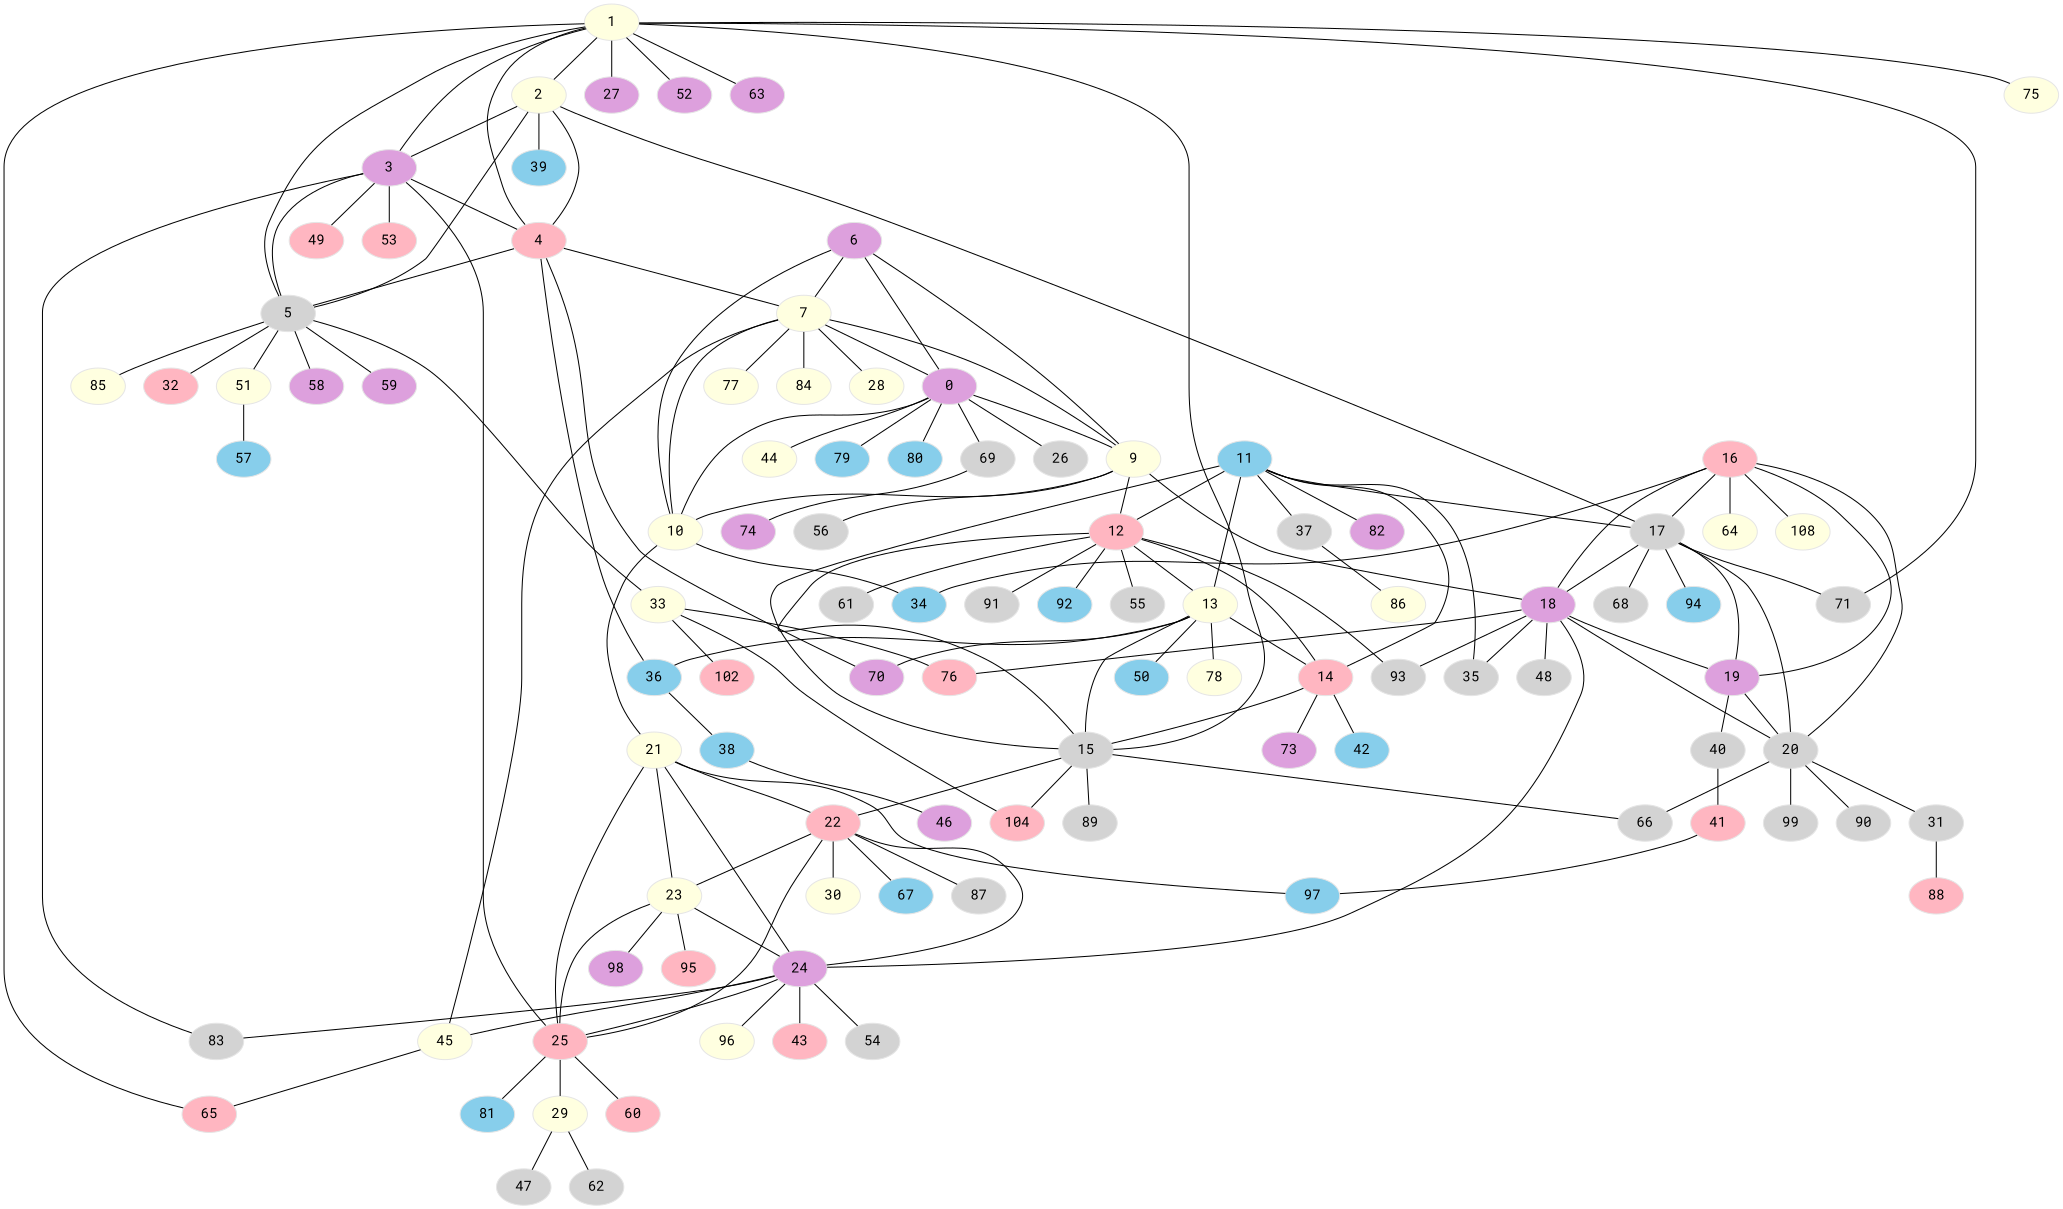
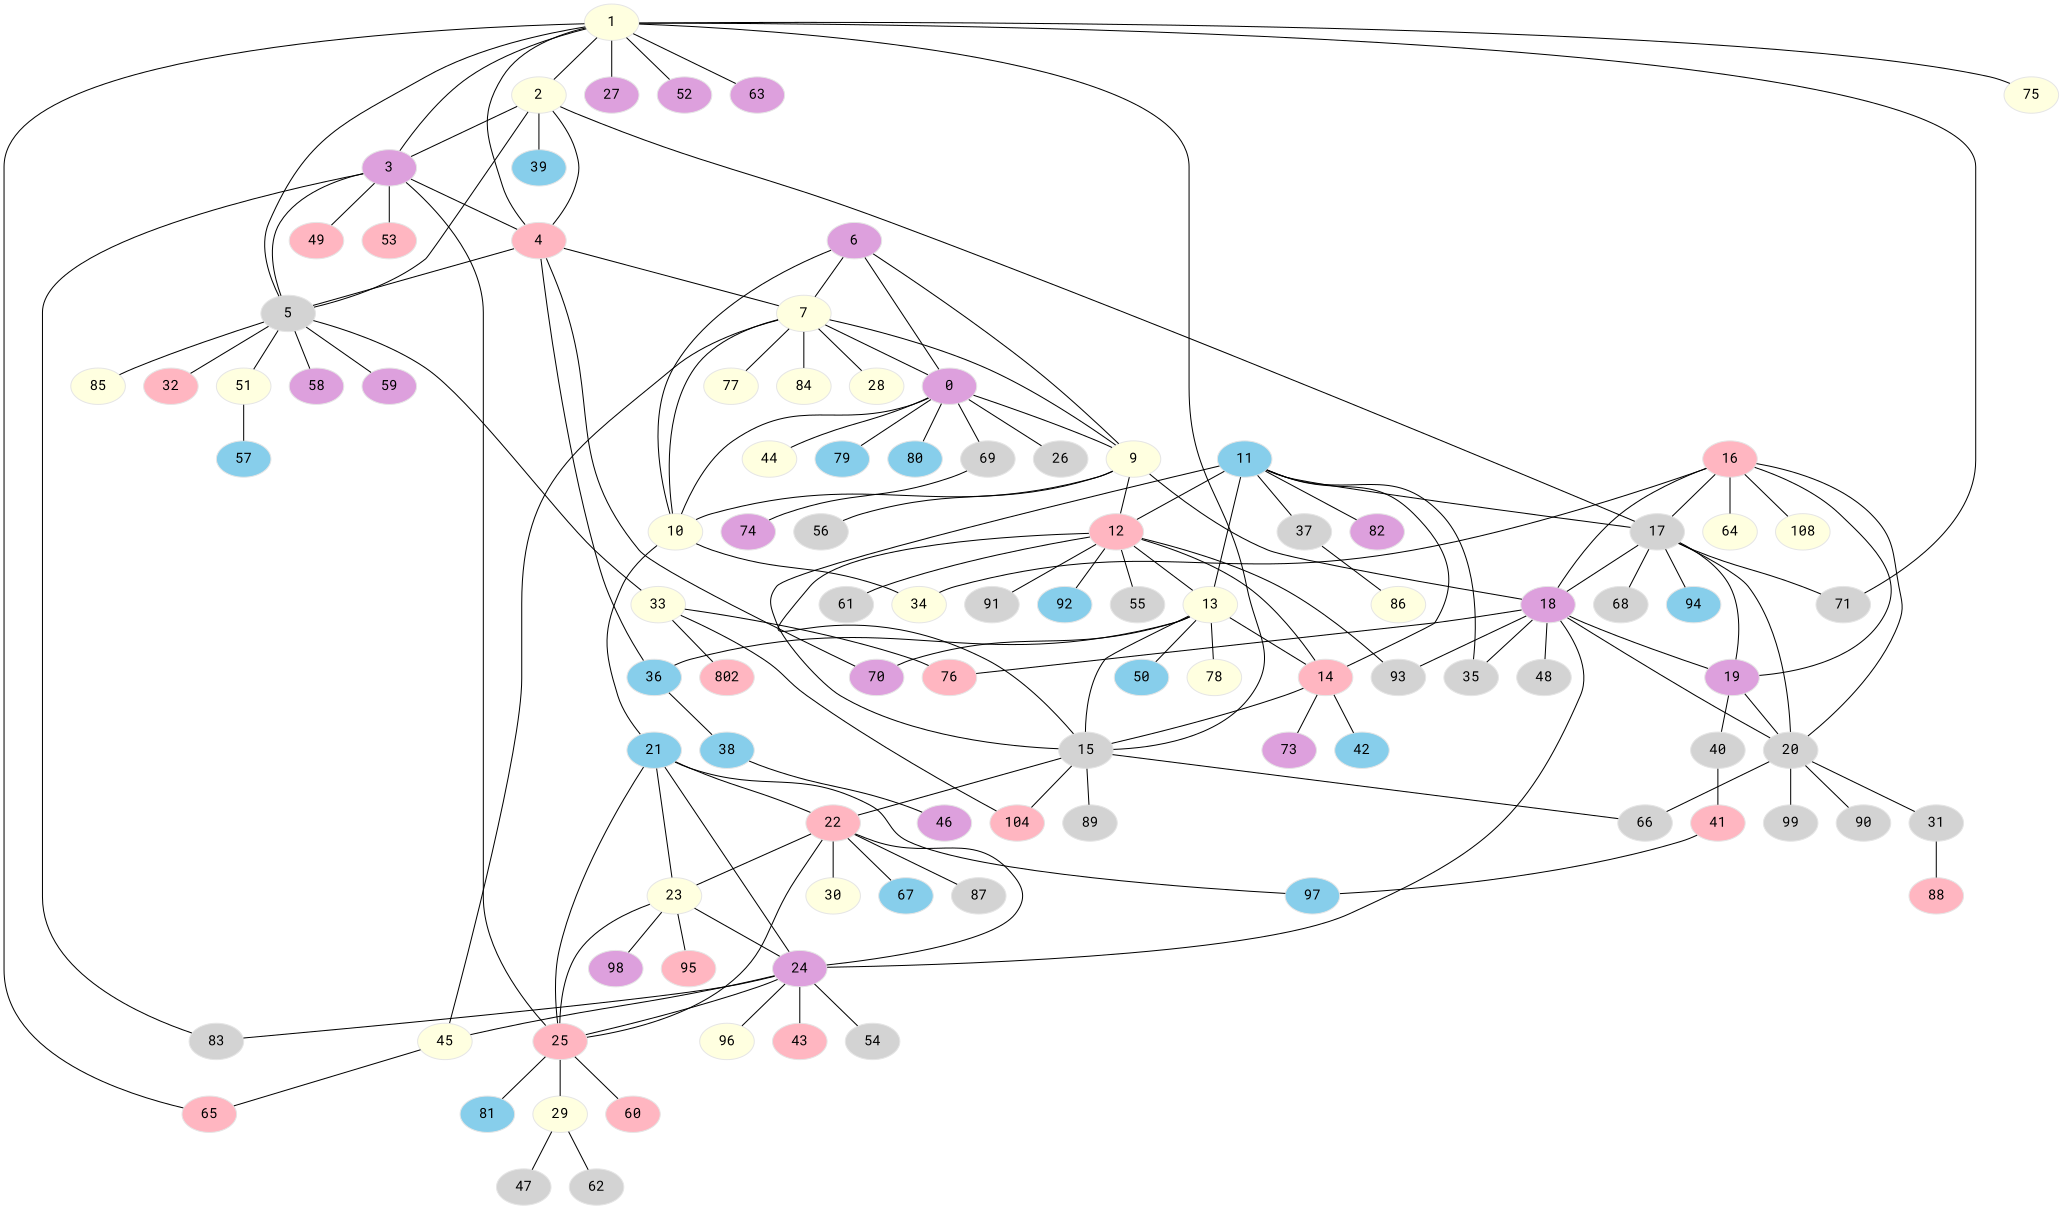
(919, 605) -> (919, 605)
(727, 677) -> (727, 677)
(654, 750) -> (654, 750)
